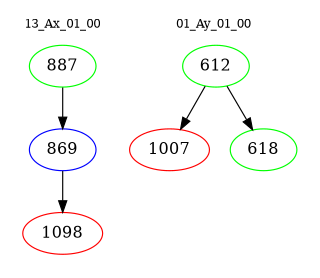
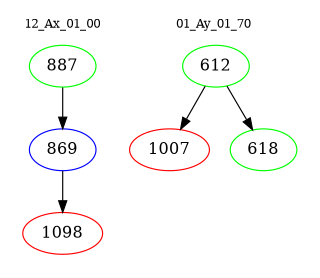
(63, 25) -> (63, 25)
(214, 25) -> (214, 25)
